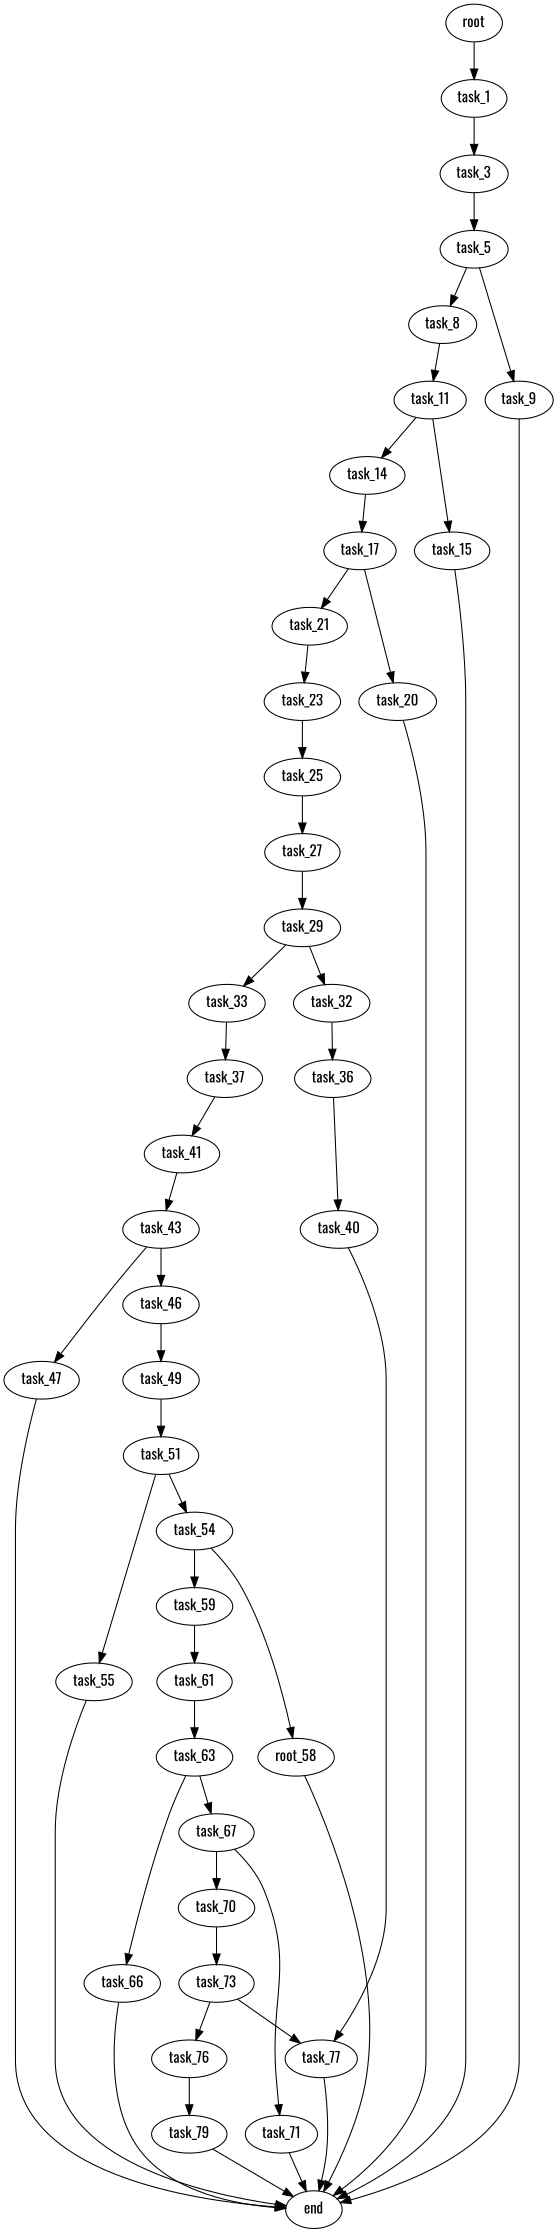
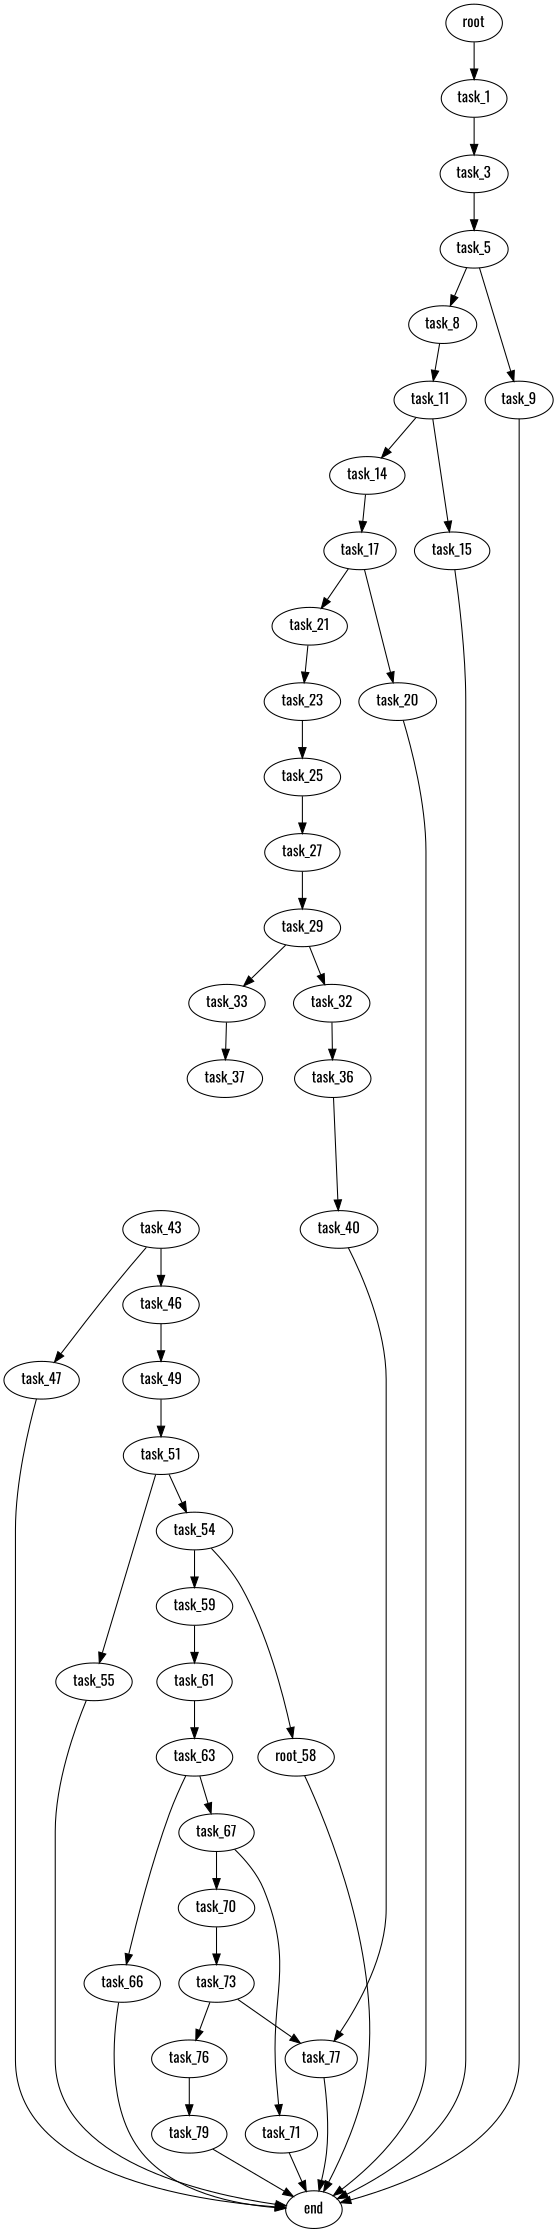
(182, 1154) -> none
